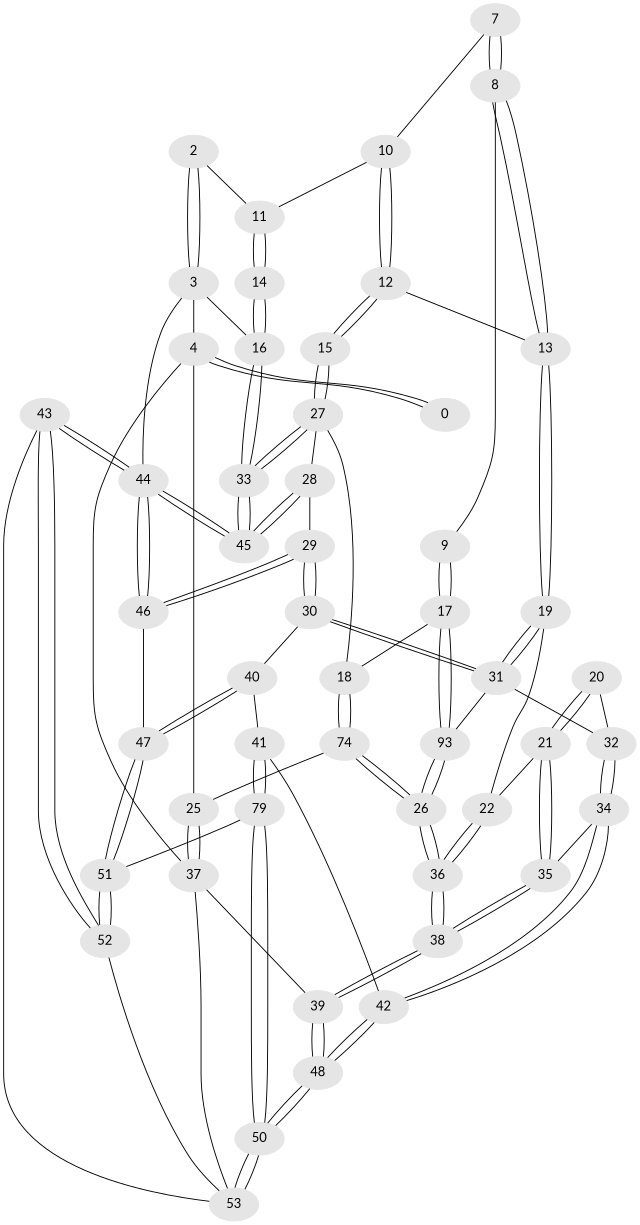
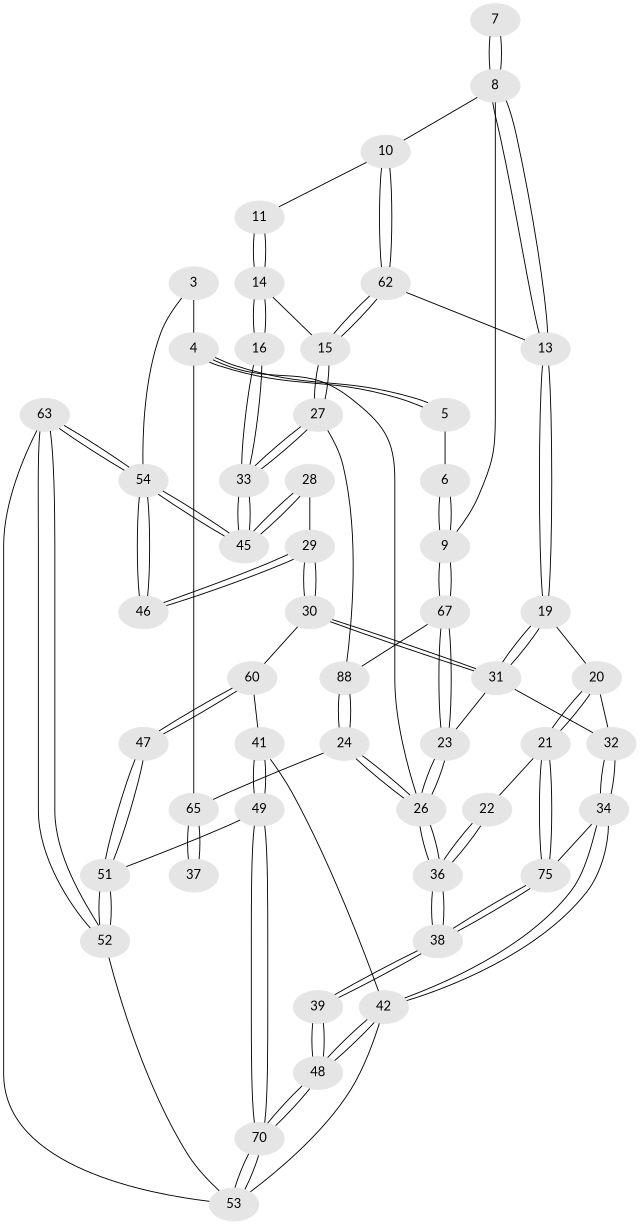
(441, 86) -> (440, 119)
(194, 152) -> none
(386, 283) -> (386, 283)
(227, 316) -> none
none -> (292, 316)
(45, 415) -> (45, 415)
(445, 415) -> (445, 415)
(314, 448) -> none
(143, 481) -> (143, 481)
none -> (445, 481)
(93, 612) -> (395, 517)
(445, 612) -> (445, 612)
(143, 678) -> none
(252, 678) -> (252, 678)
(345, 678) -> (345, 678)
(521, 712) -> (571, 645)
(345, 744) -> (345, 744)
(445, 744) -> (445, 744)
(194, 810) -> (194, 810)
(260, 810) -> (260, 810)
(546, 876) -> (546, 876)
(258, 944) -> none
(201, 1042) -> (330, 1118)
(260, 1139) -> (260, 1139)
